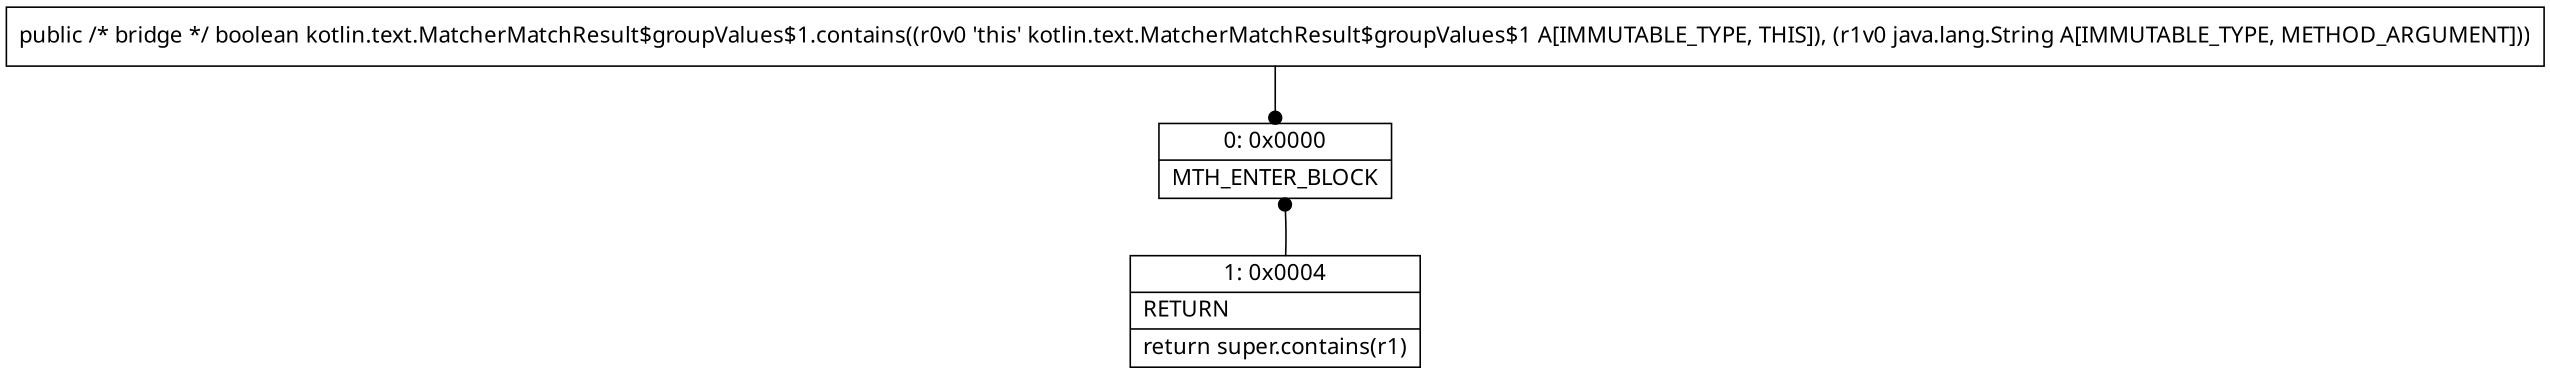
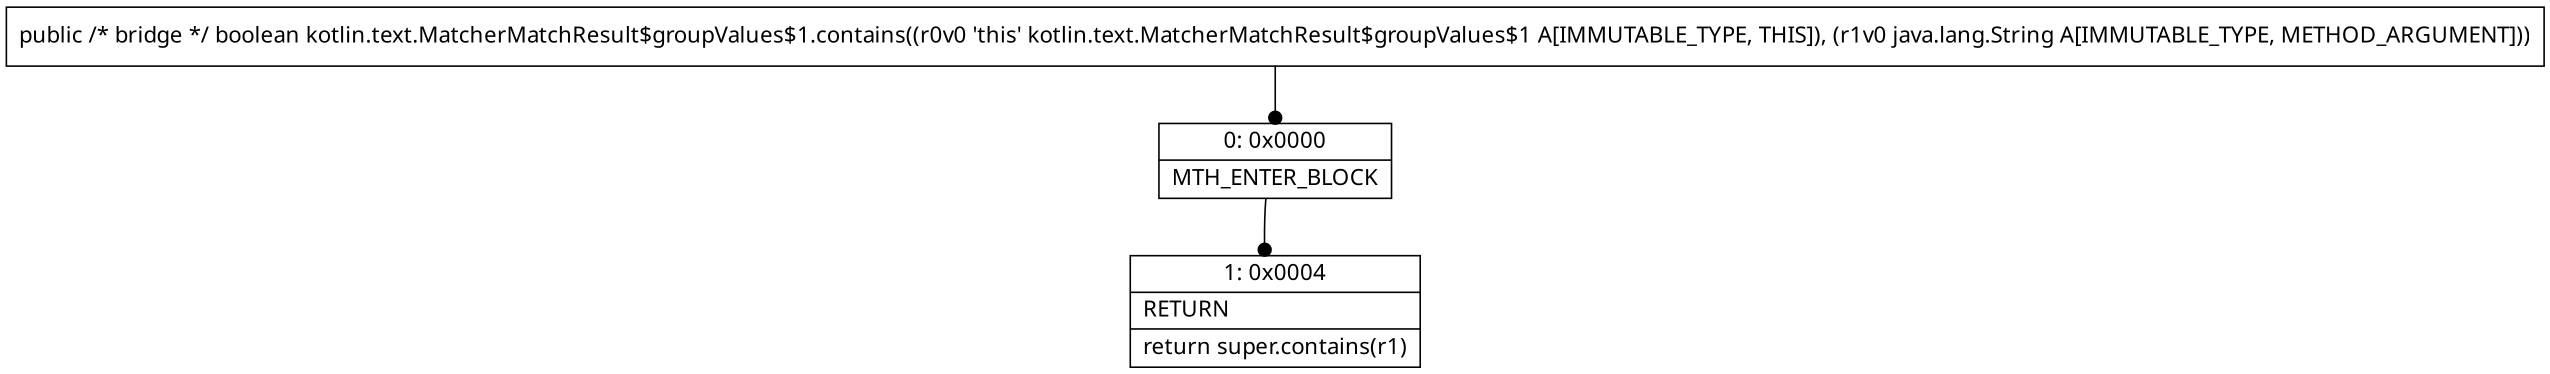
(1286, 234) -> (1265, 221)
